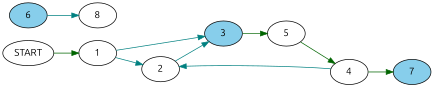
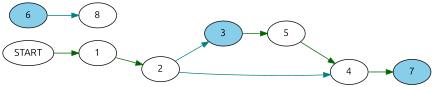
(157, 44) -> none
(126, 60) -> (126, 60)
(259, 66) -> (251, 75)
